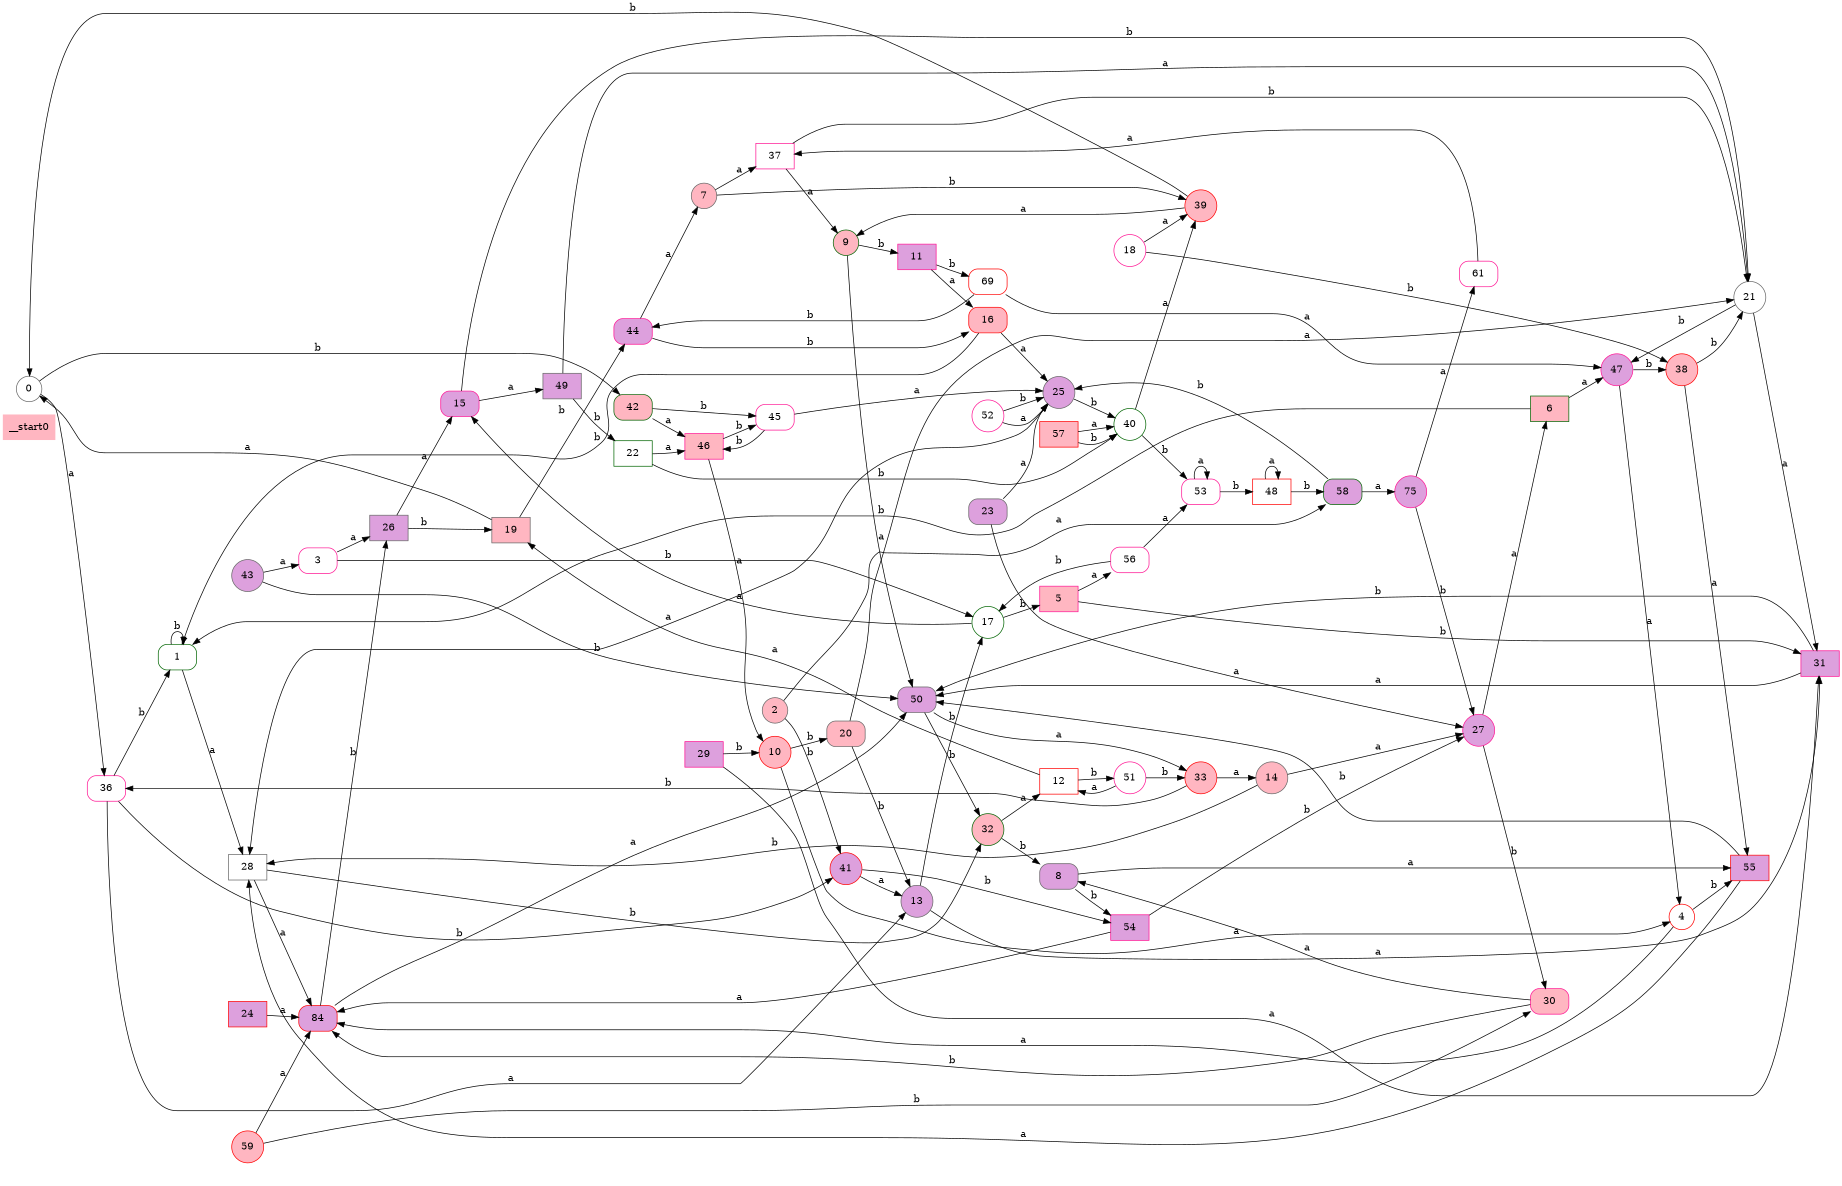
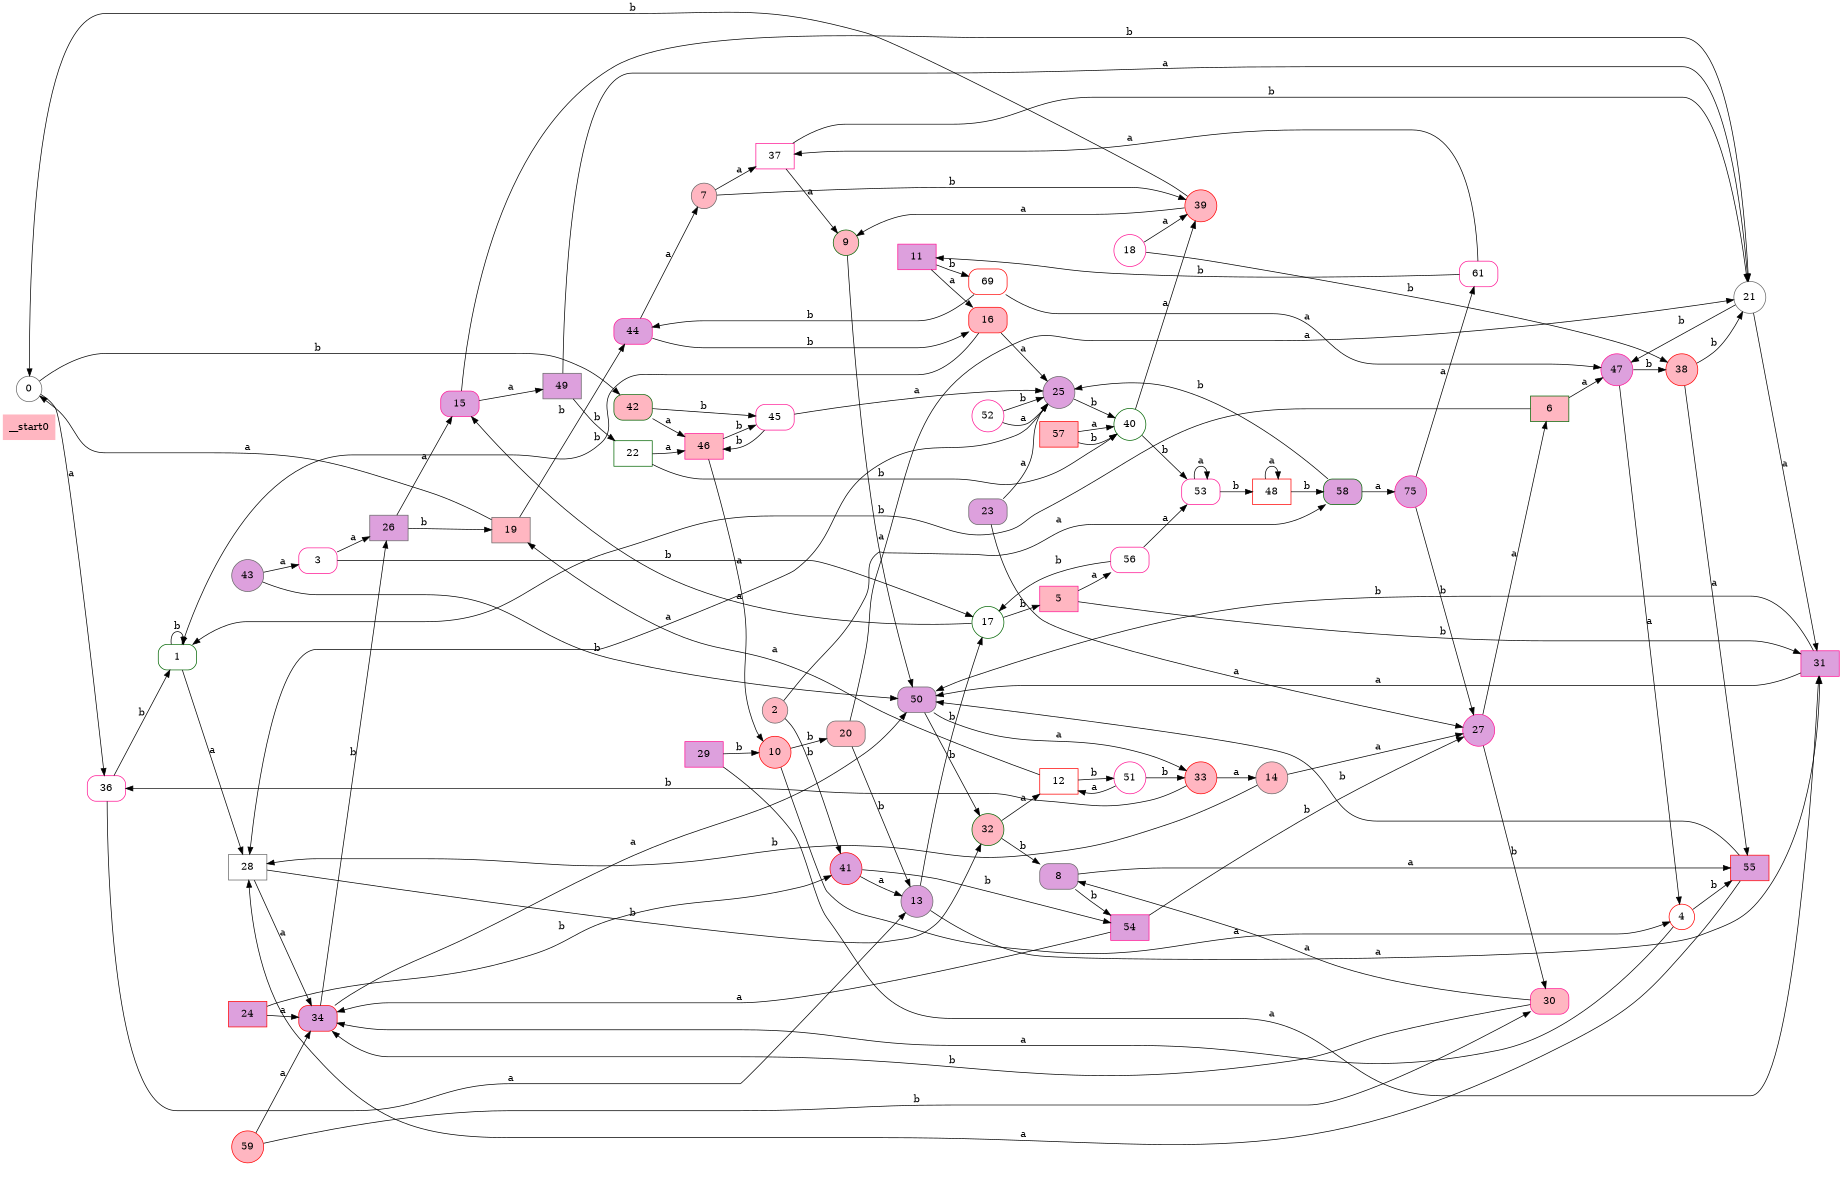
(875, 248) -> (1201, 276)
(438, 939) -> (548, 949)
(318, 1018) -> (318, 1018)
